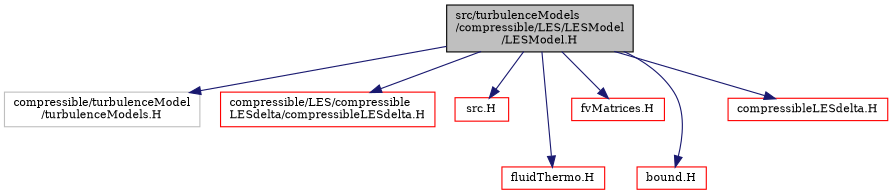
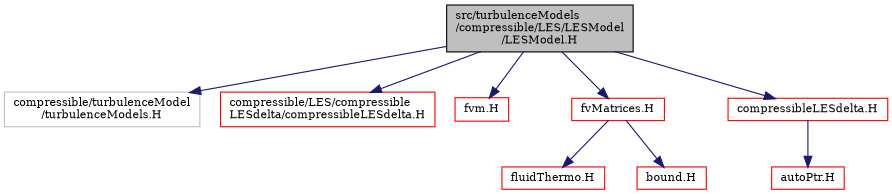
(674, 92) -> (641, 139)
(547, 104) -> (590, 140)
(482, 109) -> (482, 109)
none -> (808, 178)
